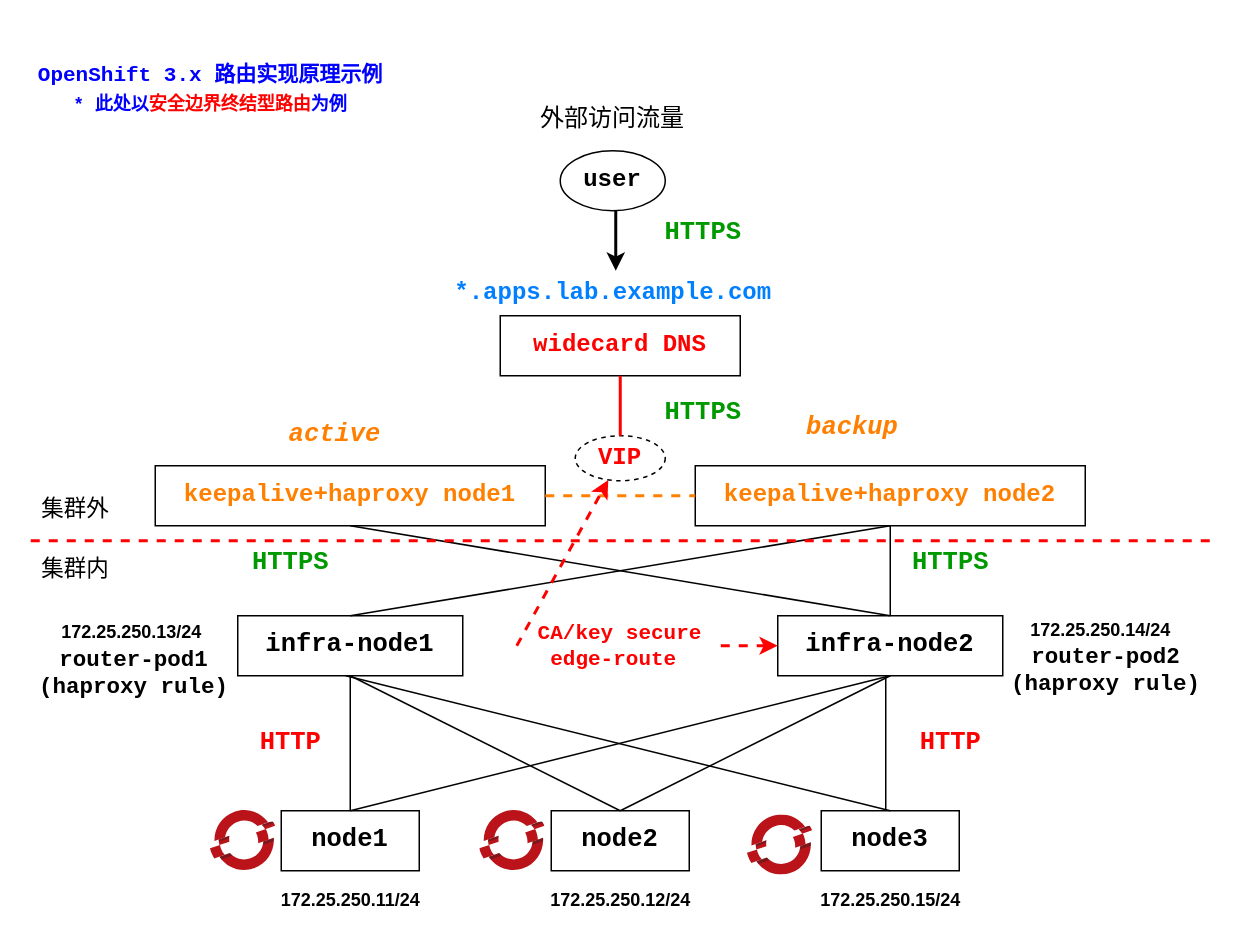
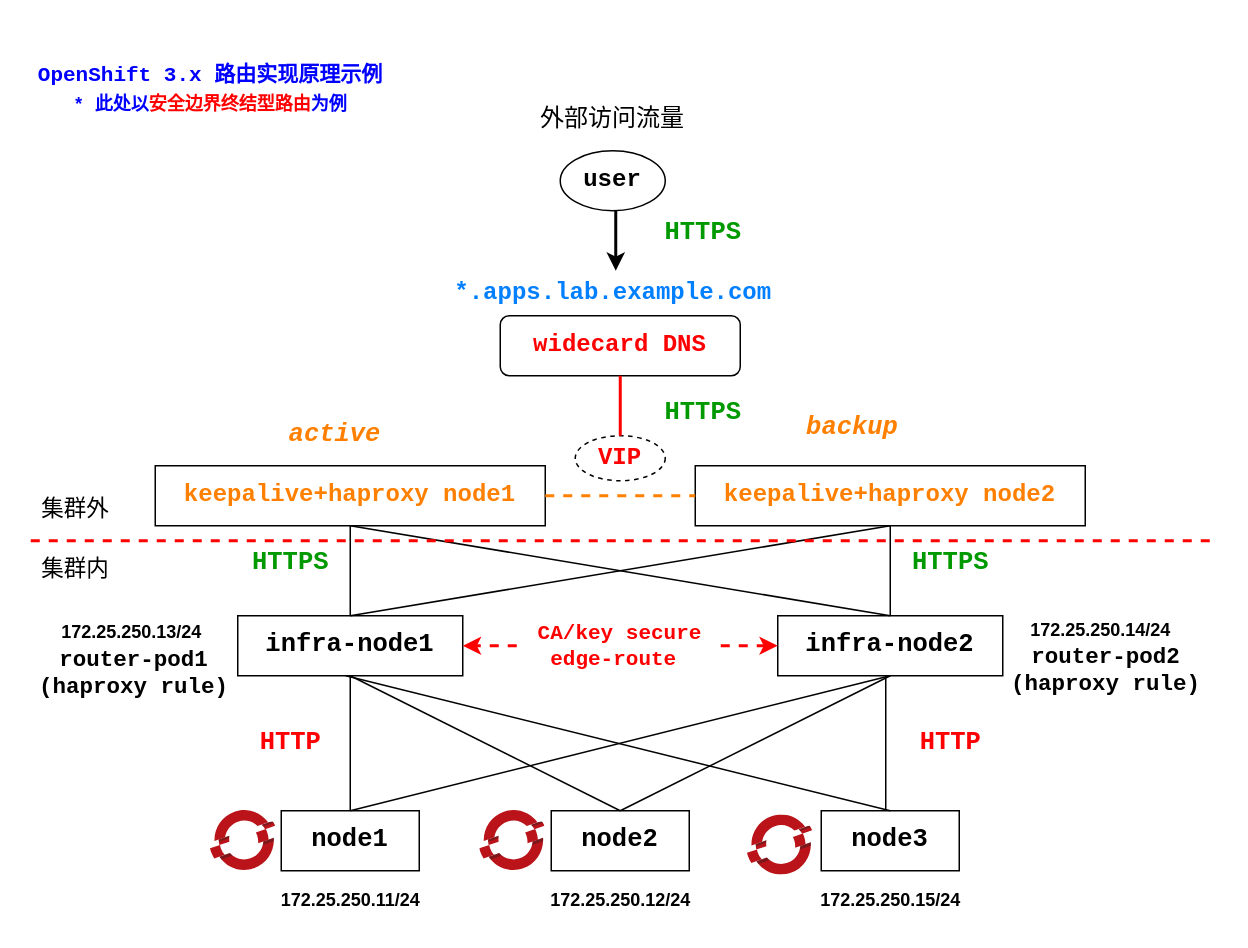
(620, 346) -> (620, 346)
(560, 568) -> (496, 646)
none -> (350, 570)
